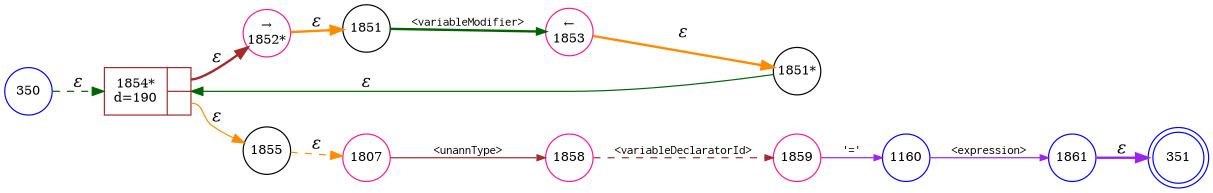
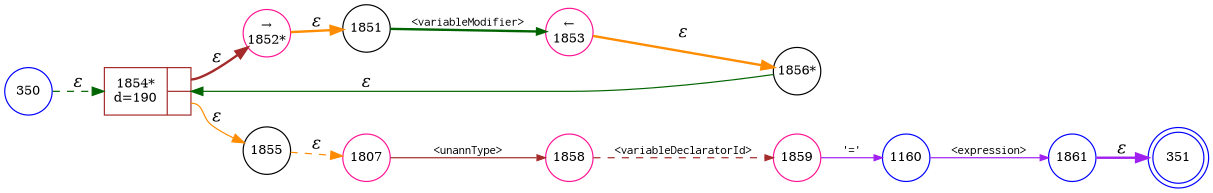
(797, 71) -> (797, 71)
